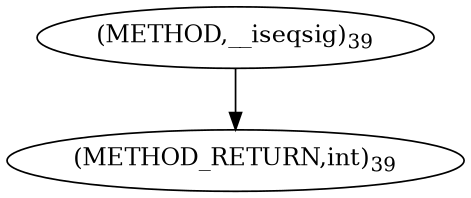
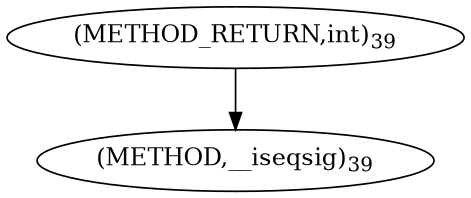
(236, 91) -> (236, 91)
